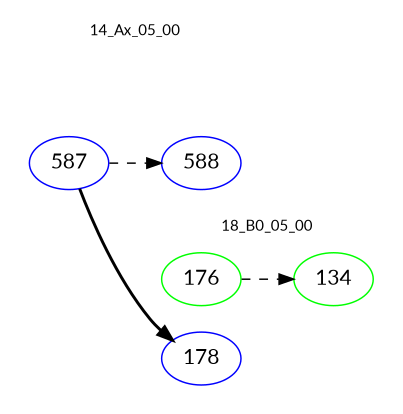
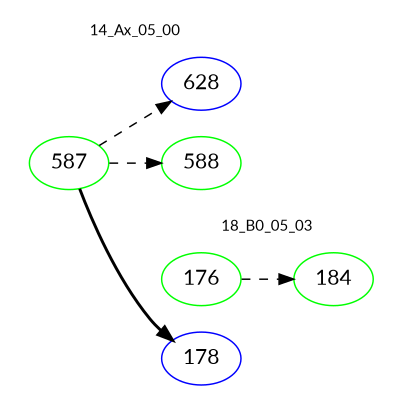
none -> (201, 84)
(69, 163) -> (69, 163)
(201, 163) -> (201, 163)
(267, 227) -> (267, 227)
(334, 279) -> (334, 279)
